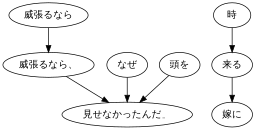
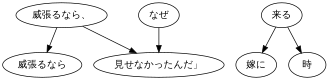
(49, 37) -> (53, 37)
(232, 37) -> (293, 37)
(180, 65) -> none
